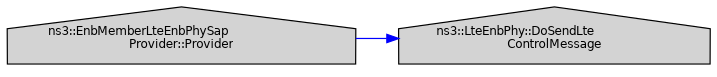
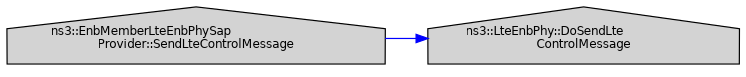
(182, 38) -> (196, 38)
